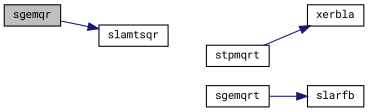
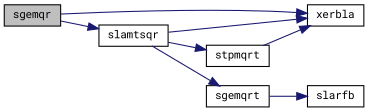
none -> (179, 11)
none -> (232, 26)
none -> (182, 45)
none -> (181, 63)
